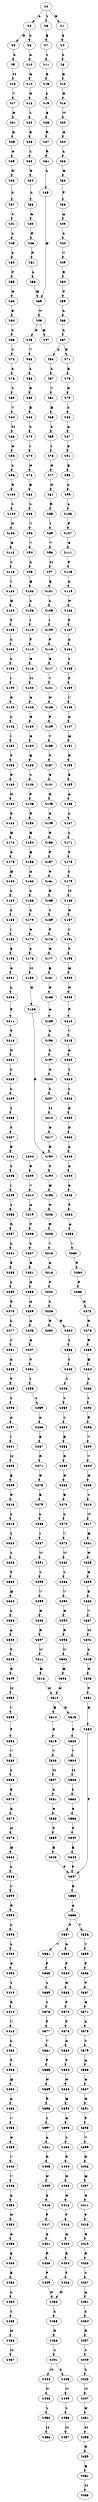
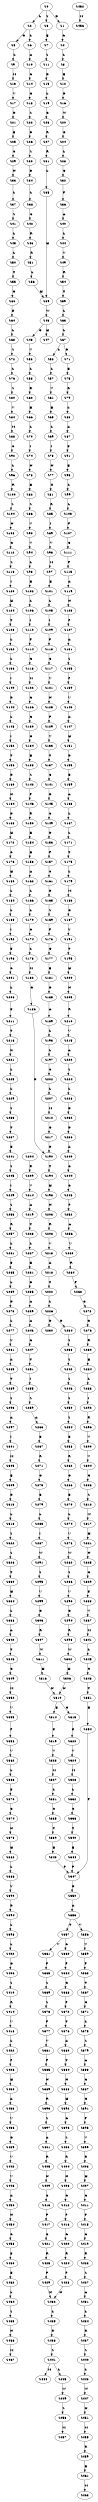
(46, 2399) -> none
